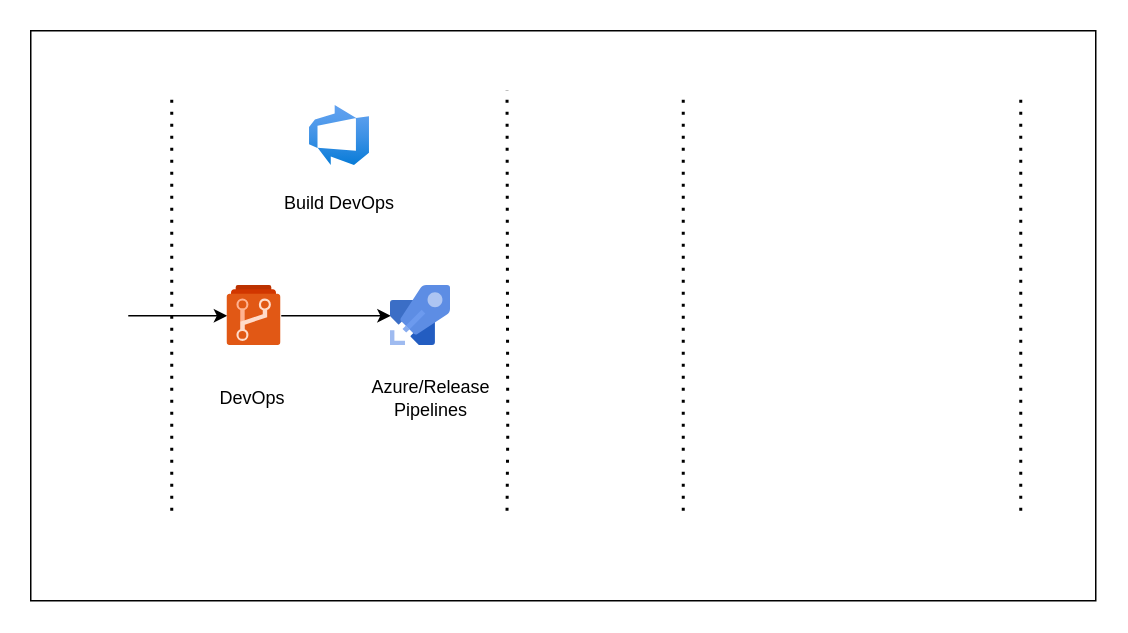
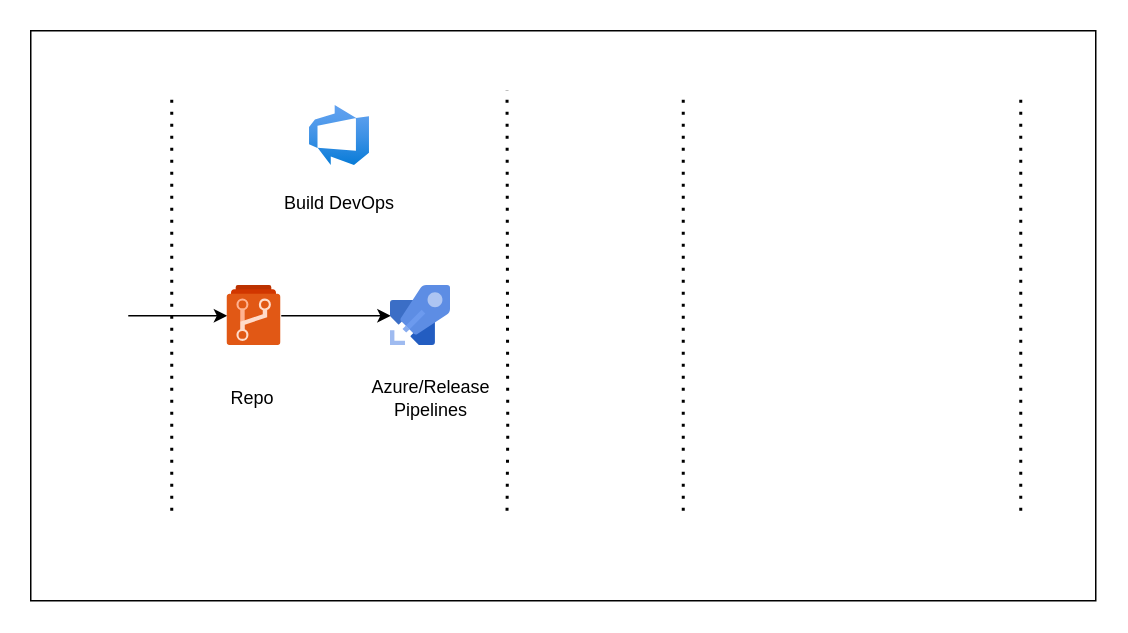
(253, 398) -> (253, 398)
